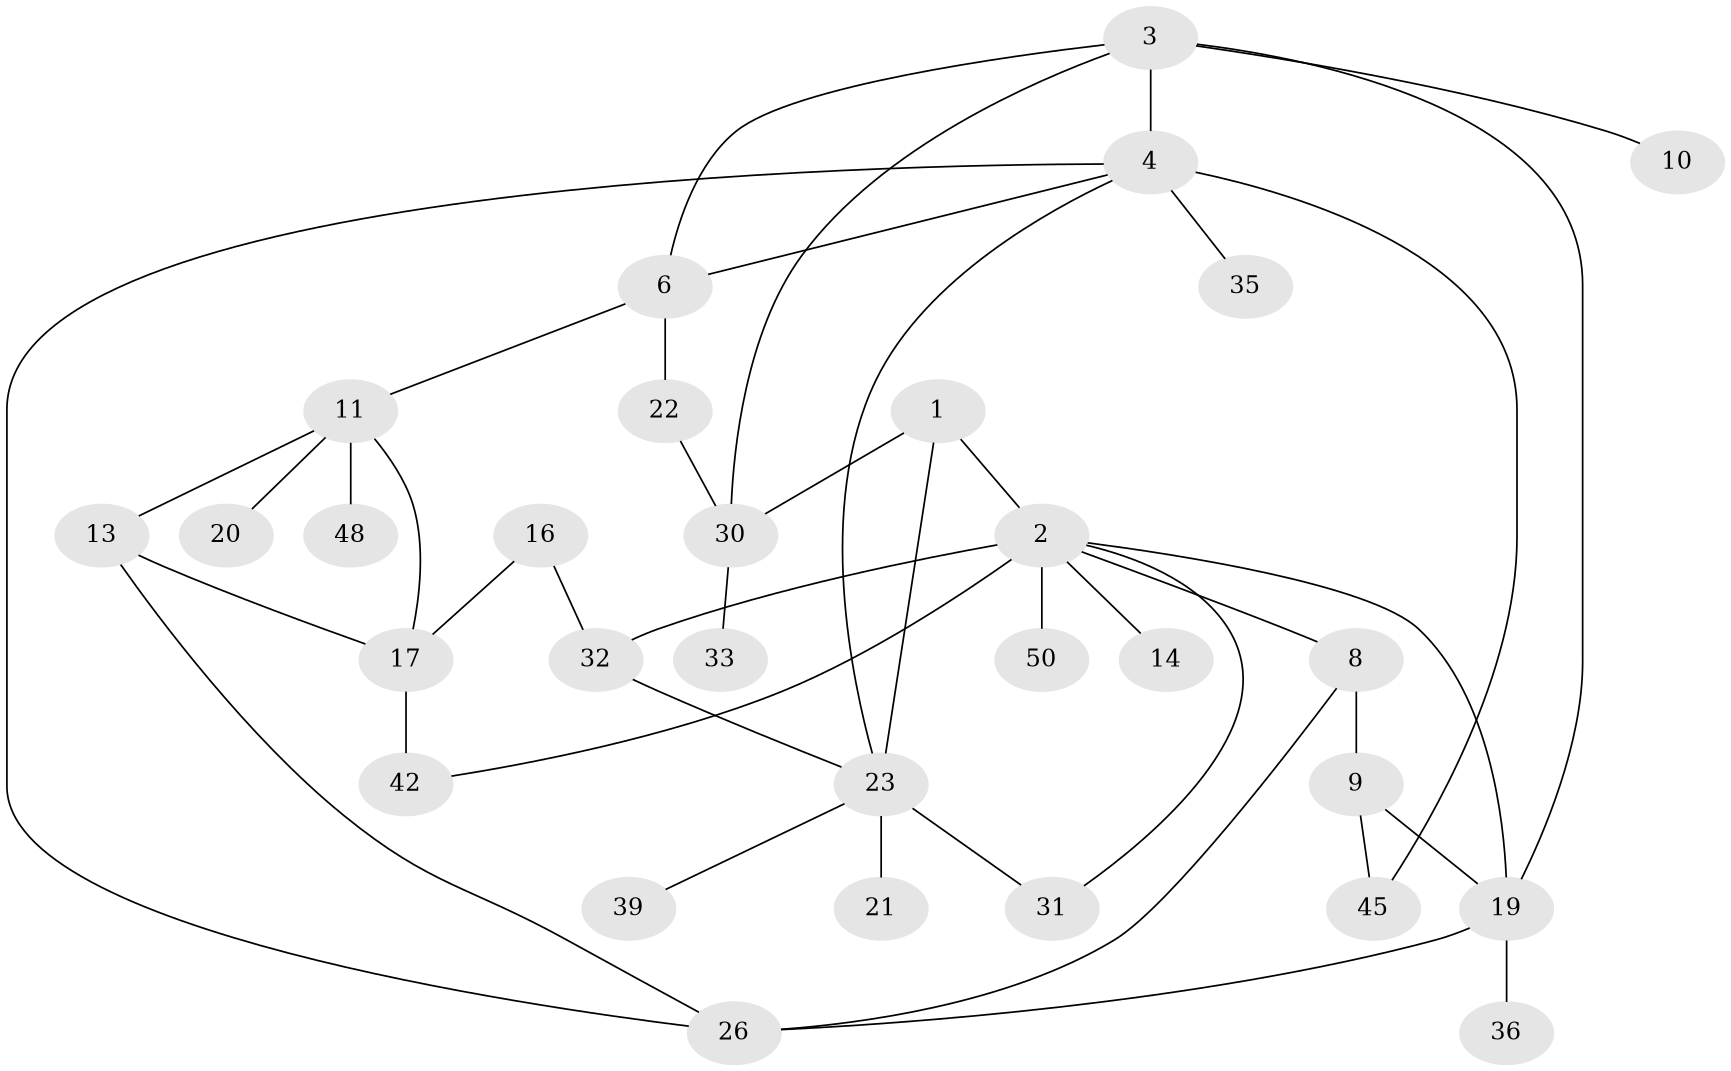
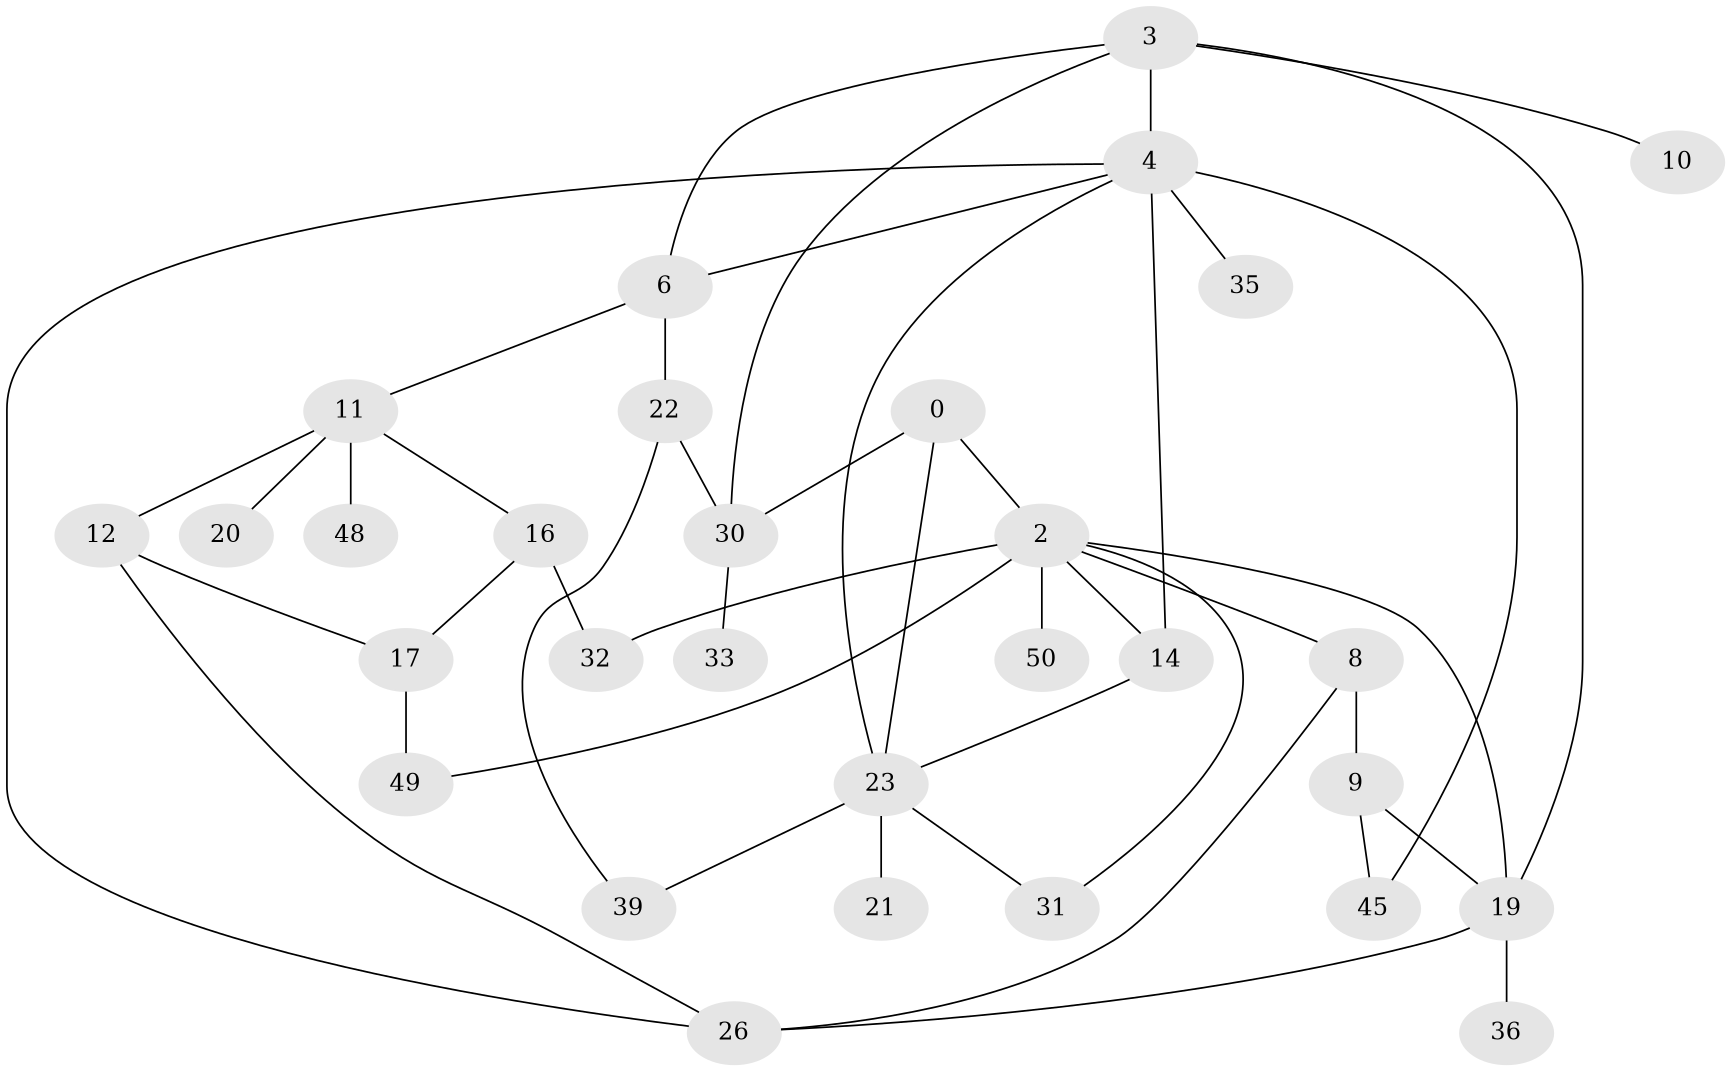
(938, 411) -> (938, 411)
none -> (1158, 411)
(418, 529) -> (446, 474)
(102, 536) -> (102, 536)
none -> (528, 650)
(737, 725) -> (1026, 725)
(406, 784) -> (406, 784)
